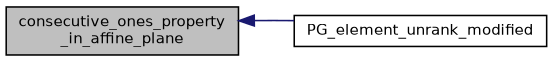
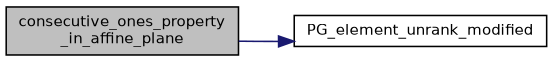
(274, 21) -> (259, 41)
